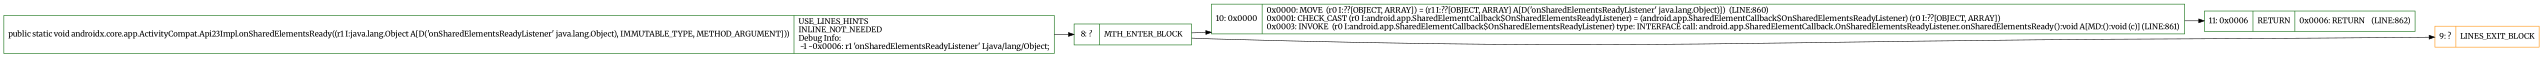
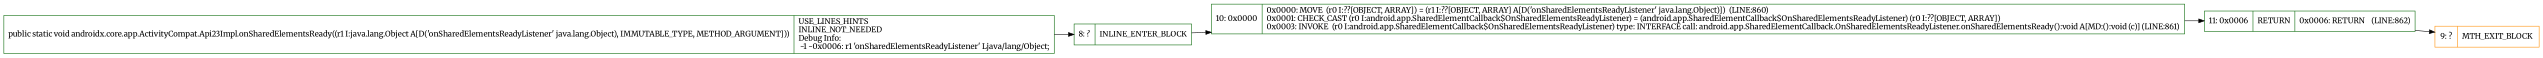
(1143, 34) -> (1143, 34)
(2498, 36) -> (2497, 36)
(1810, 43) -> (2422, 31)
